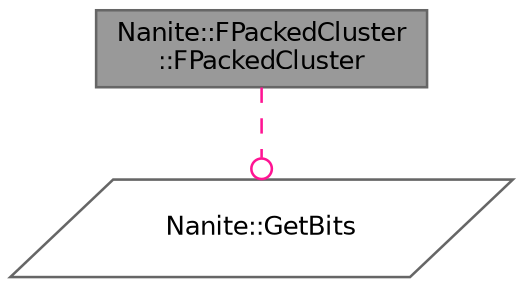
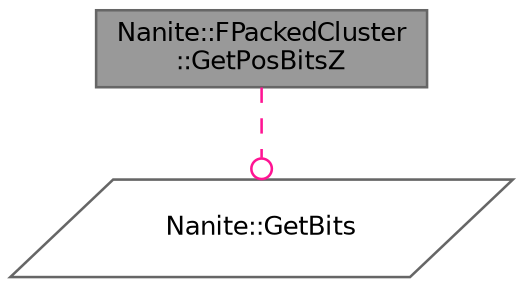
(262, 49) -> (262, 49)
